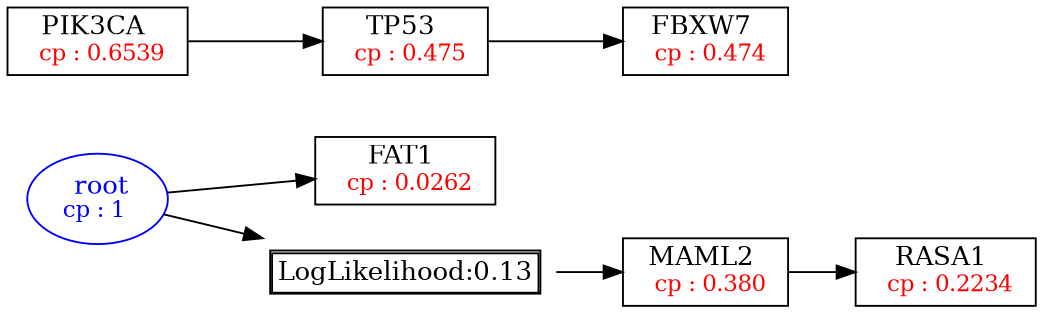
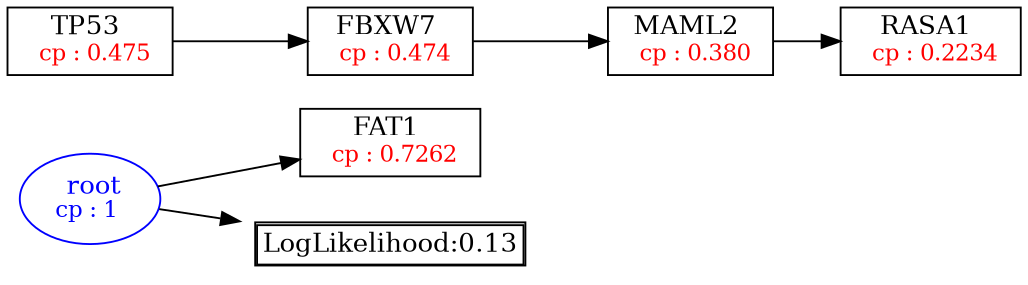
(98, 41) -> none
(410, 183) -> (395, 155)
(580, 272) -> (531, 41)
